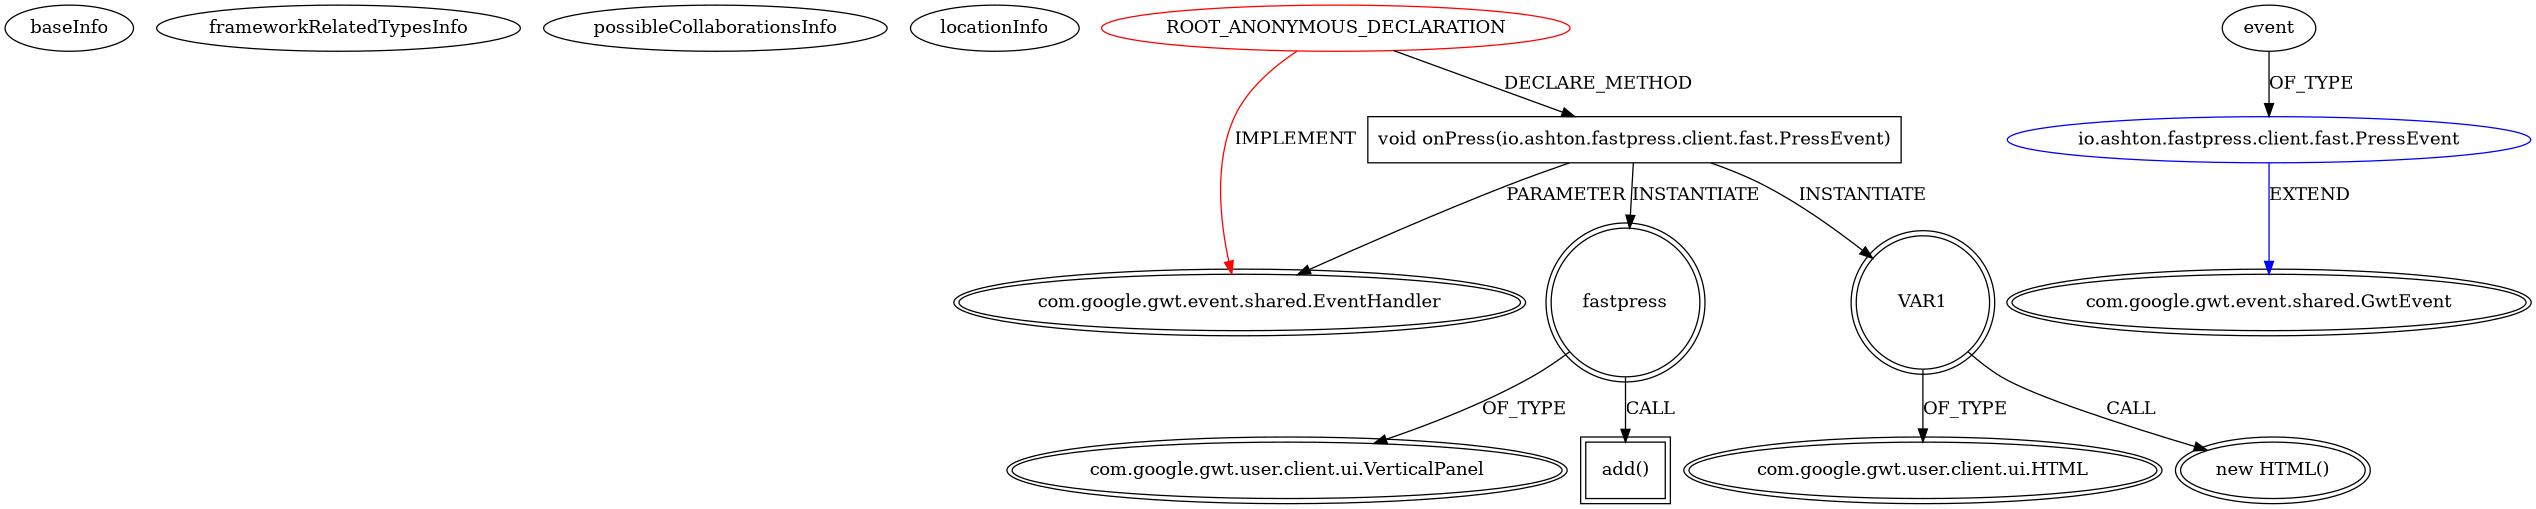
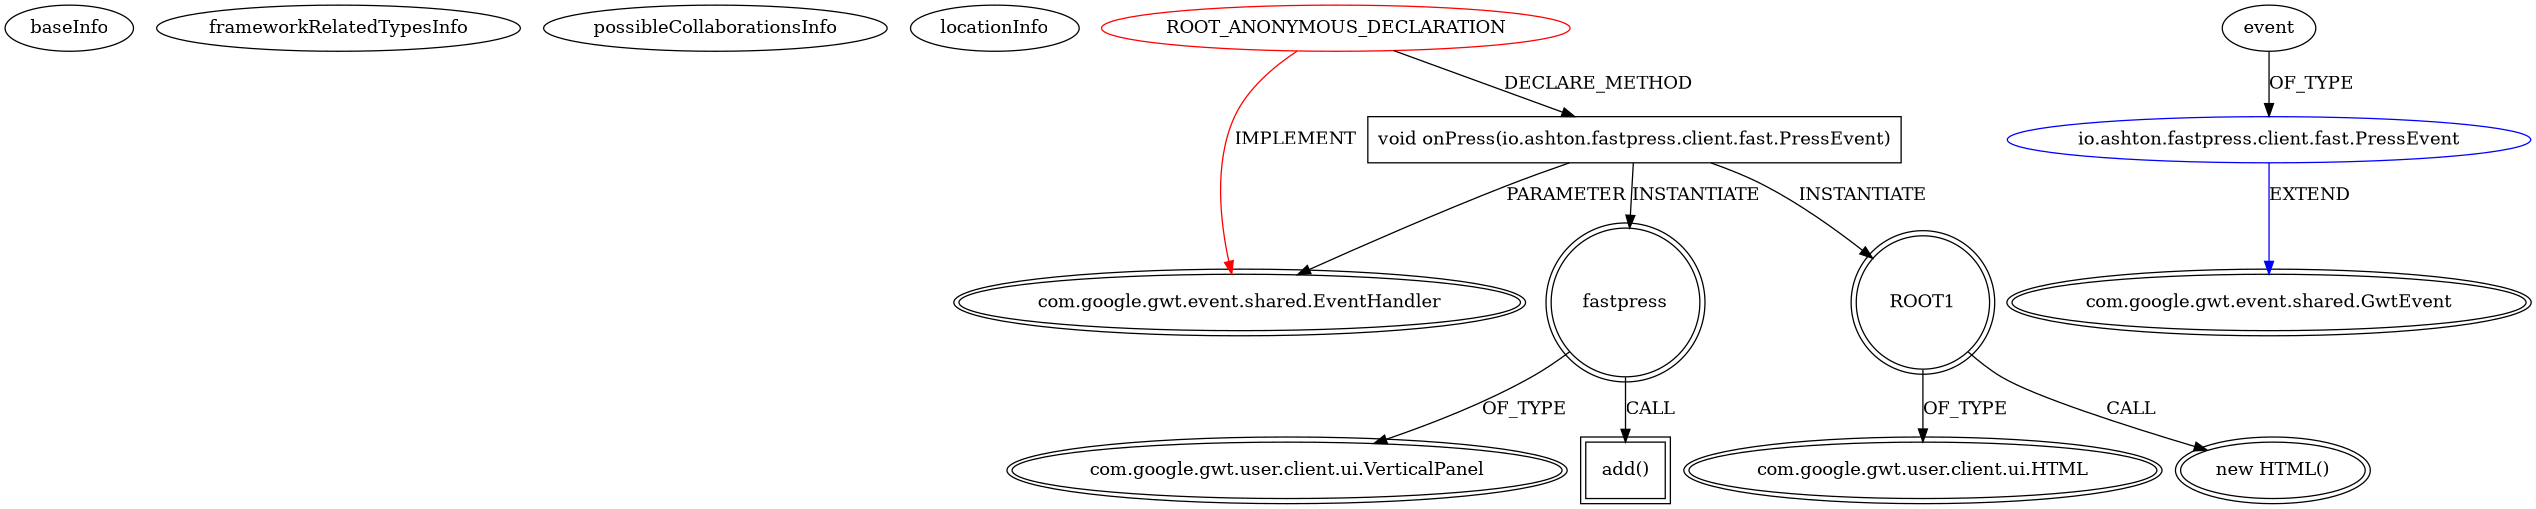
(1923, 302) -> (1923, 302)
